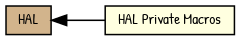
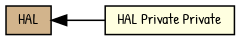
(170, 20) -> (170, 20)
